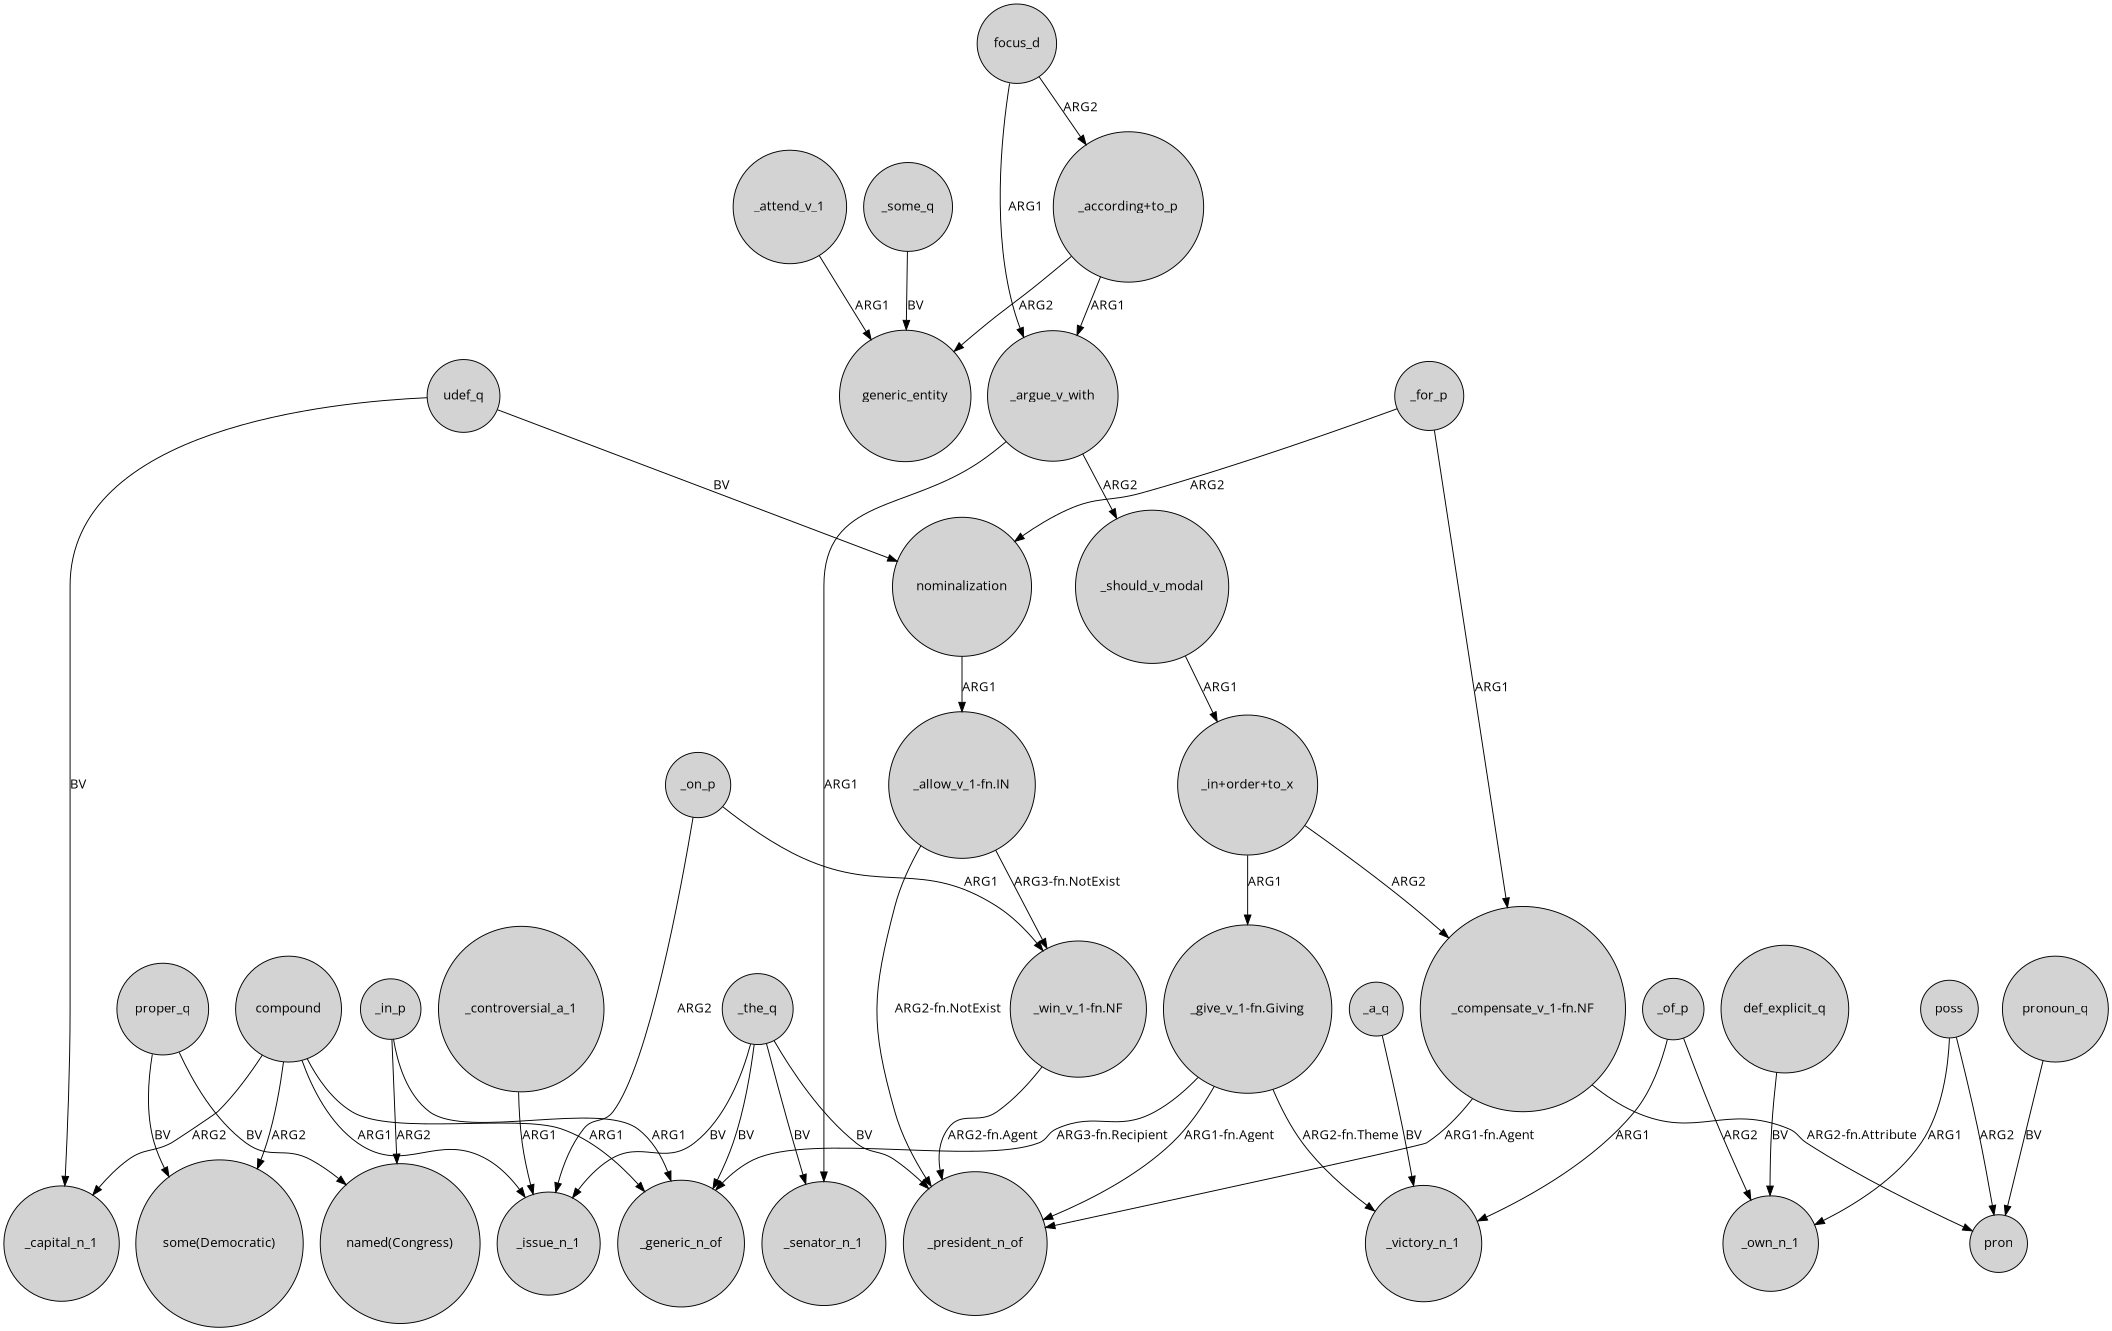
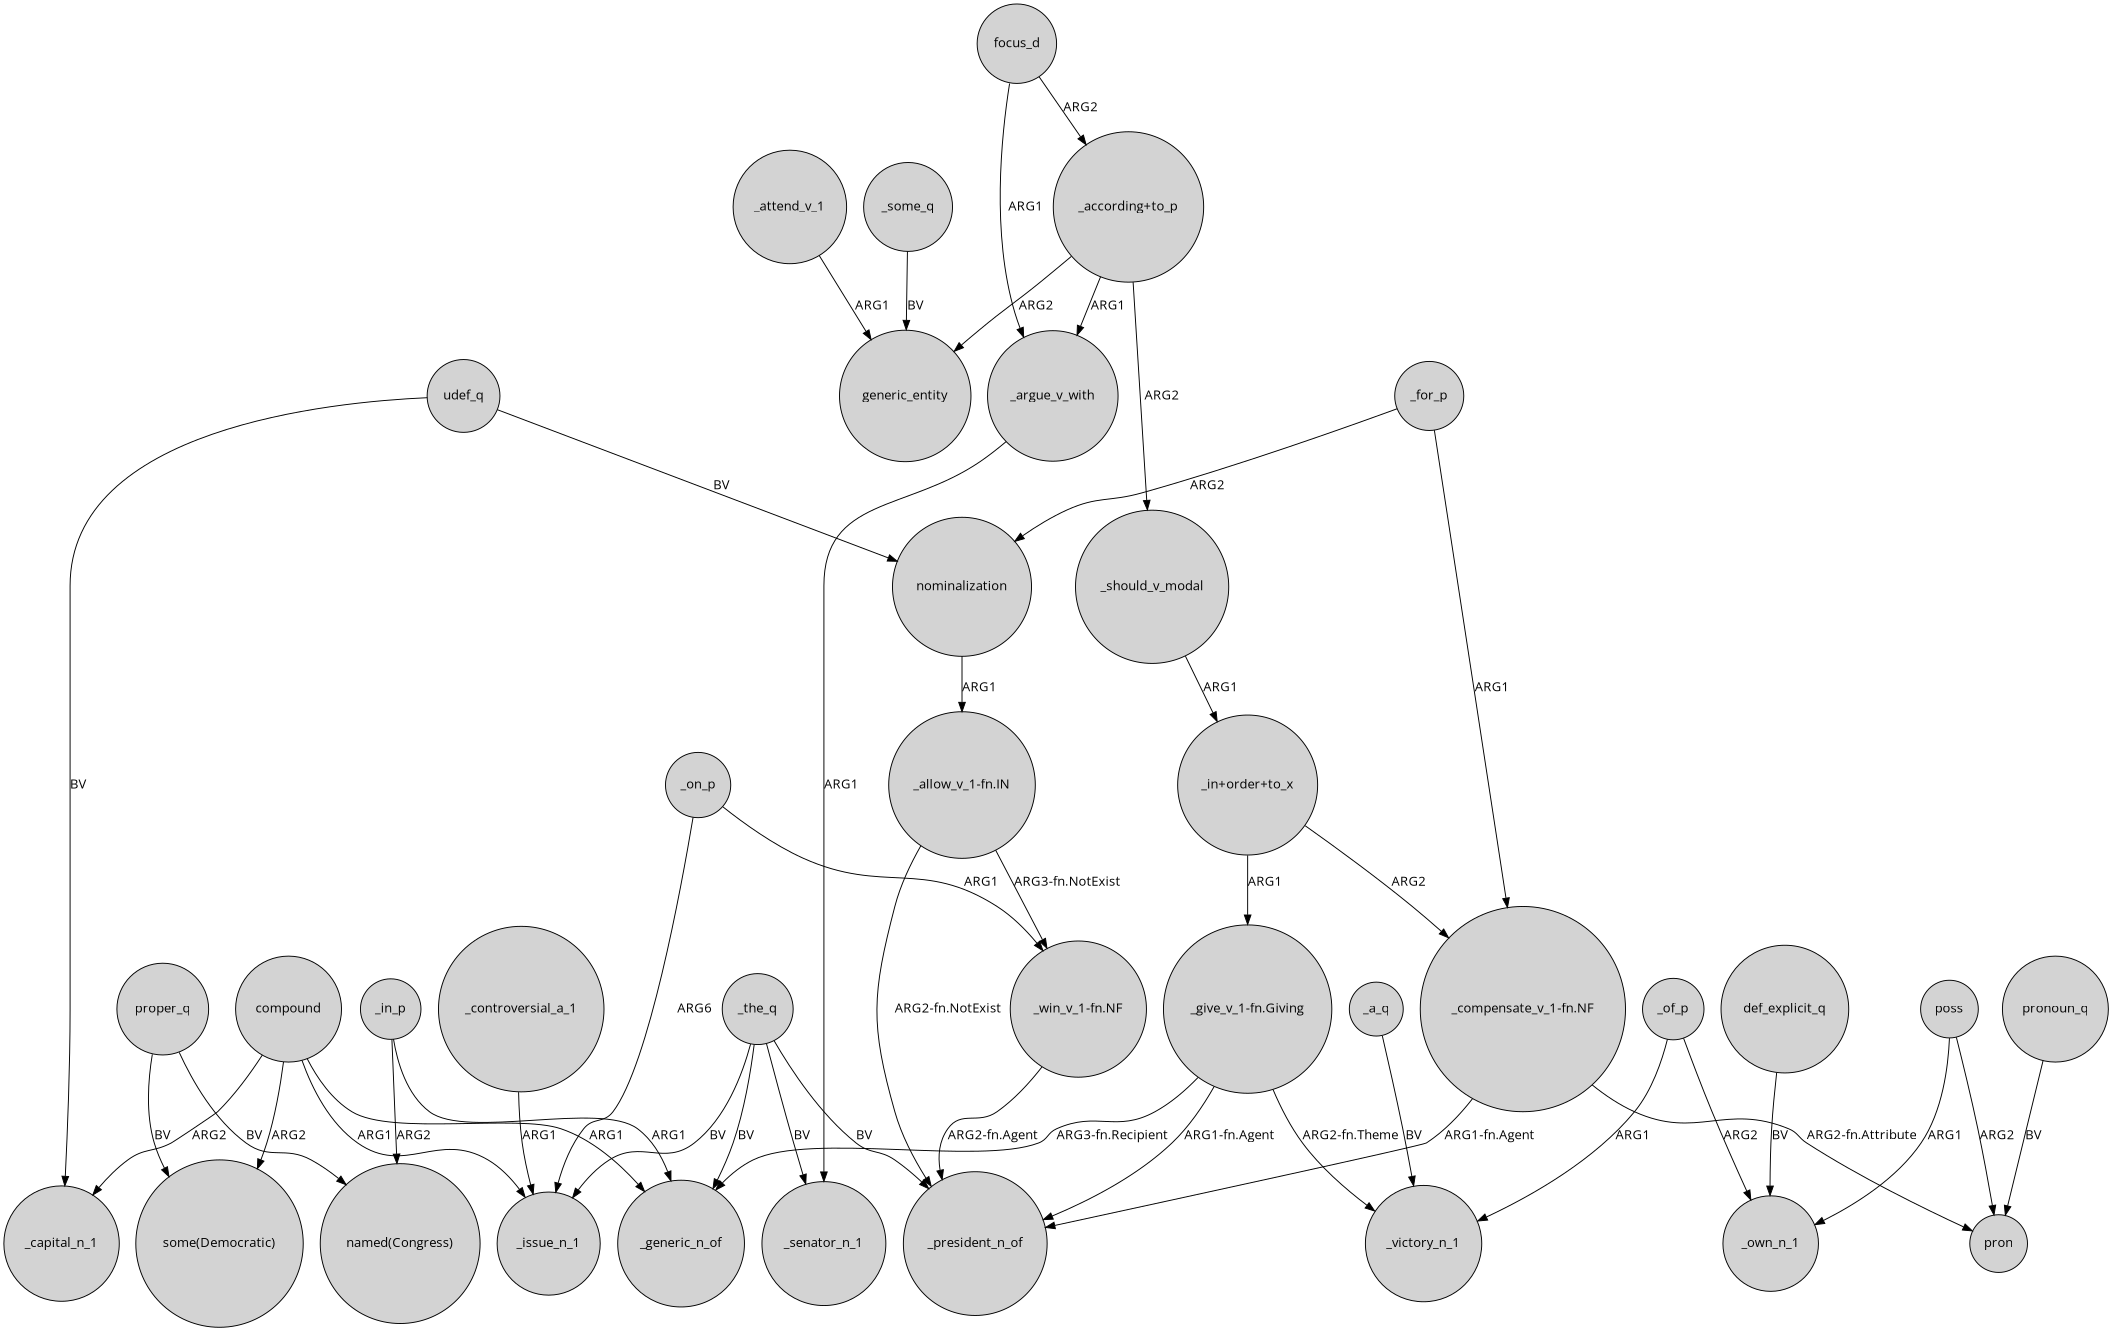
(1097, 482) -> (1140, 391)
(695, 1009) -> (695, 1009)
